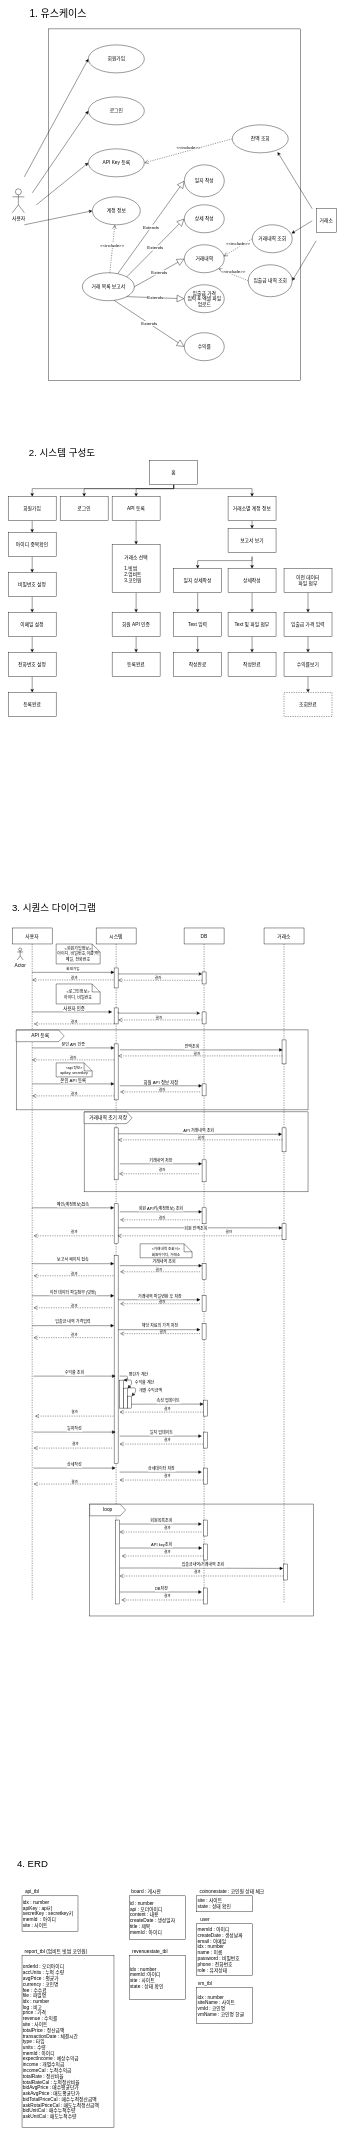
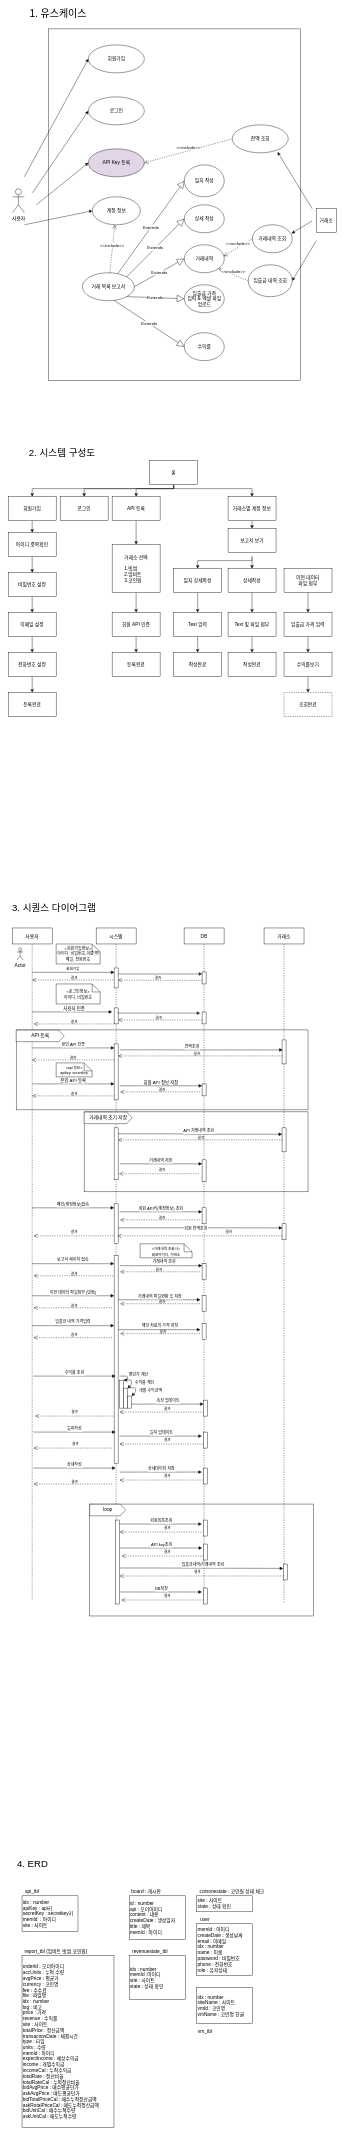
(116, 162) -> (116, 162)
(205, 1984) -> (205, 2032)
